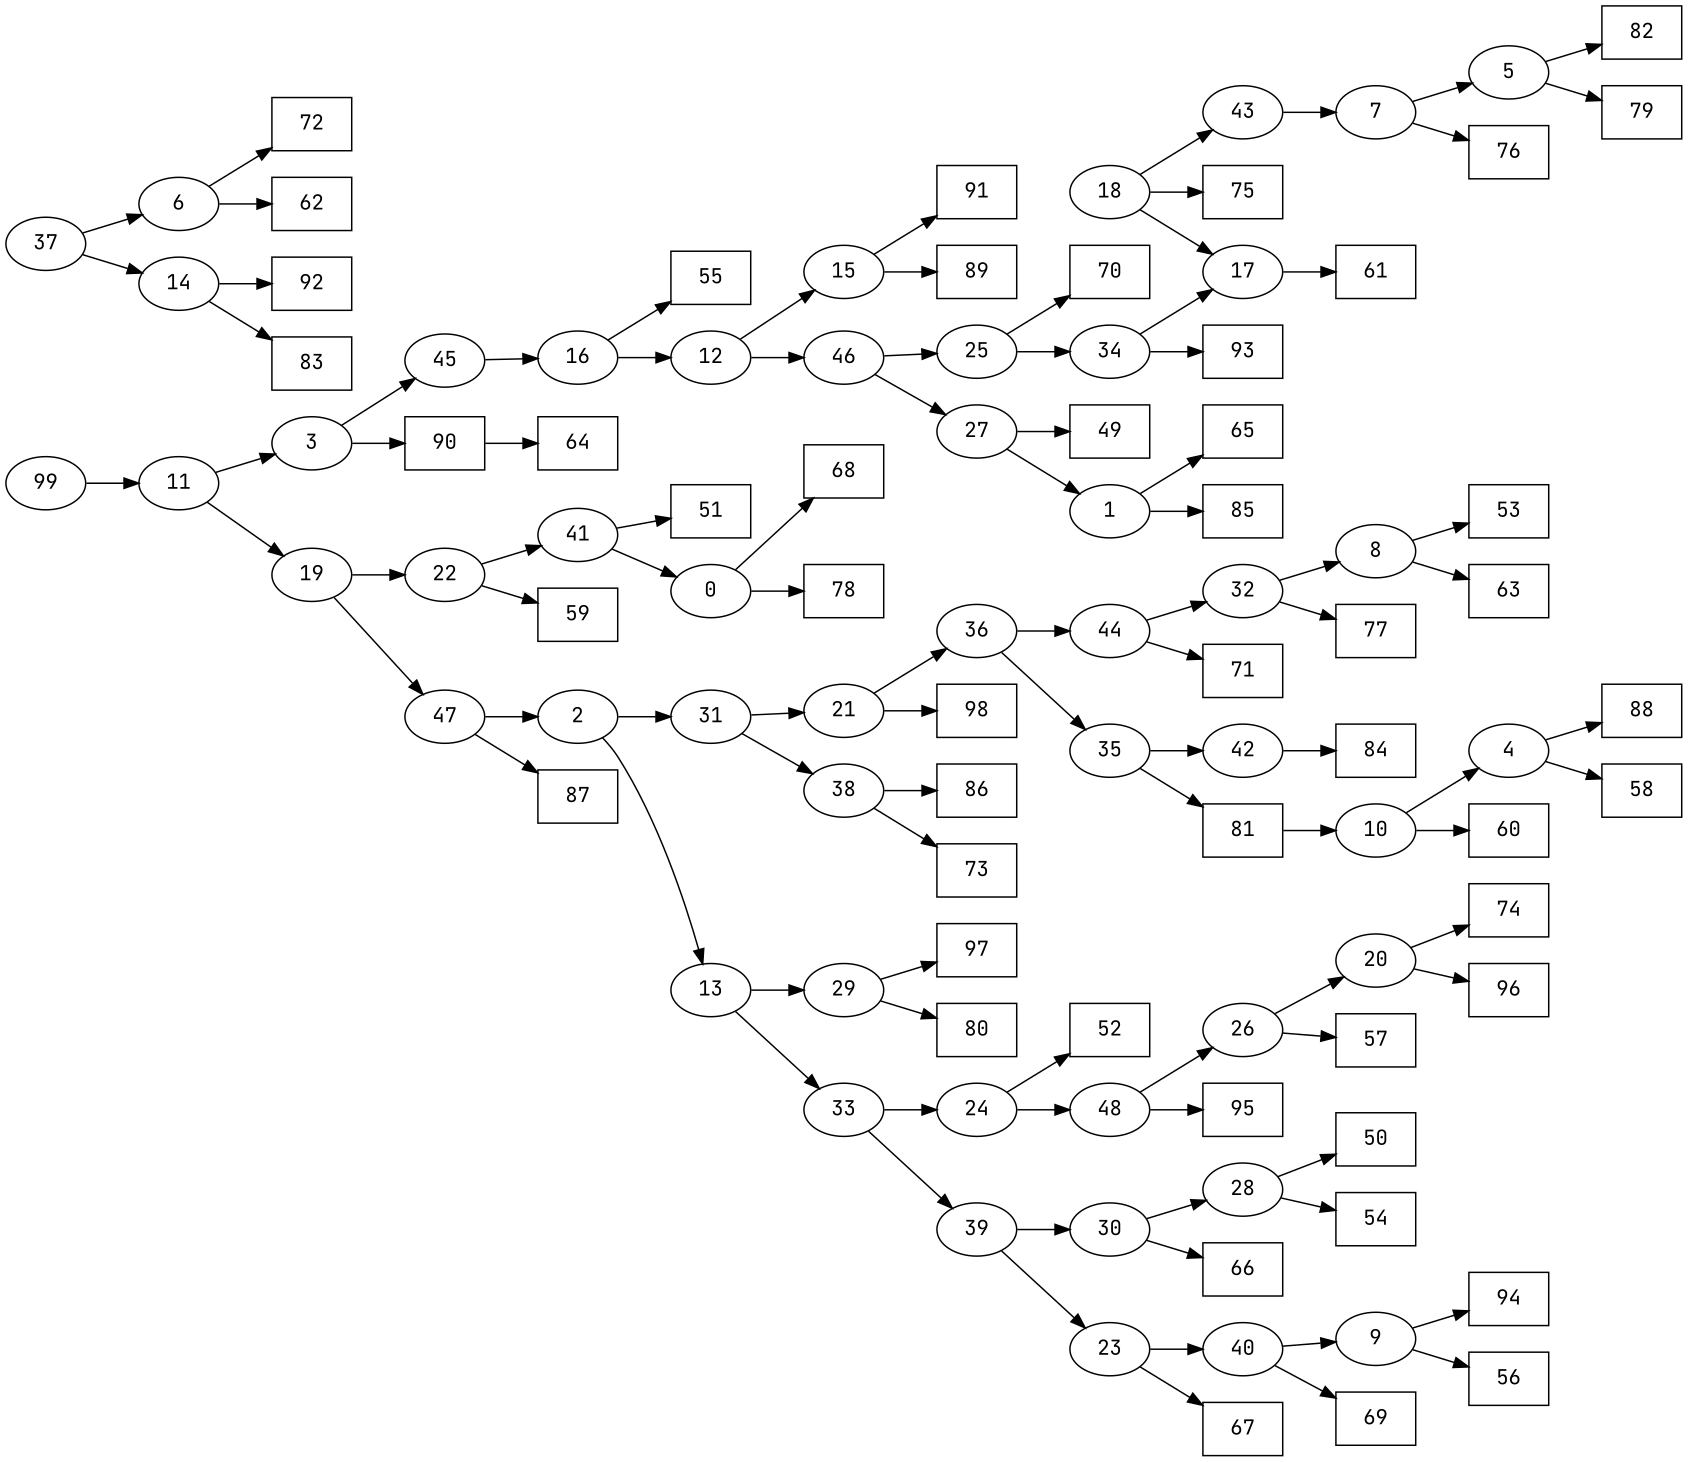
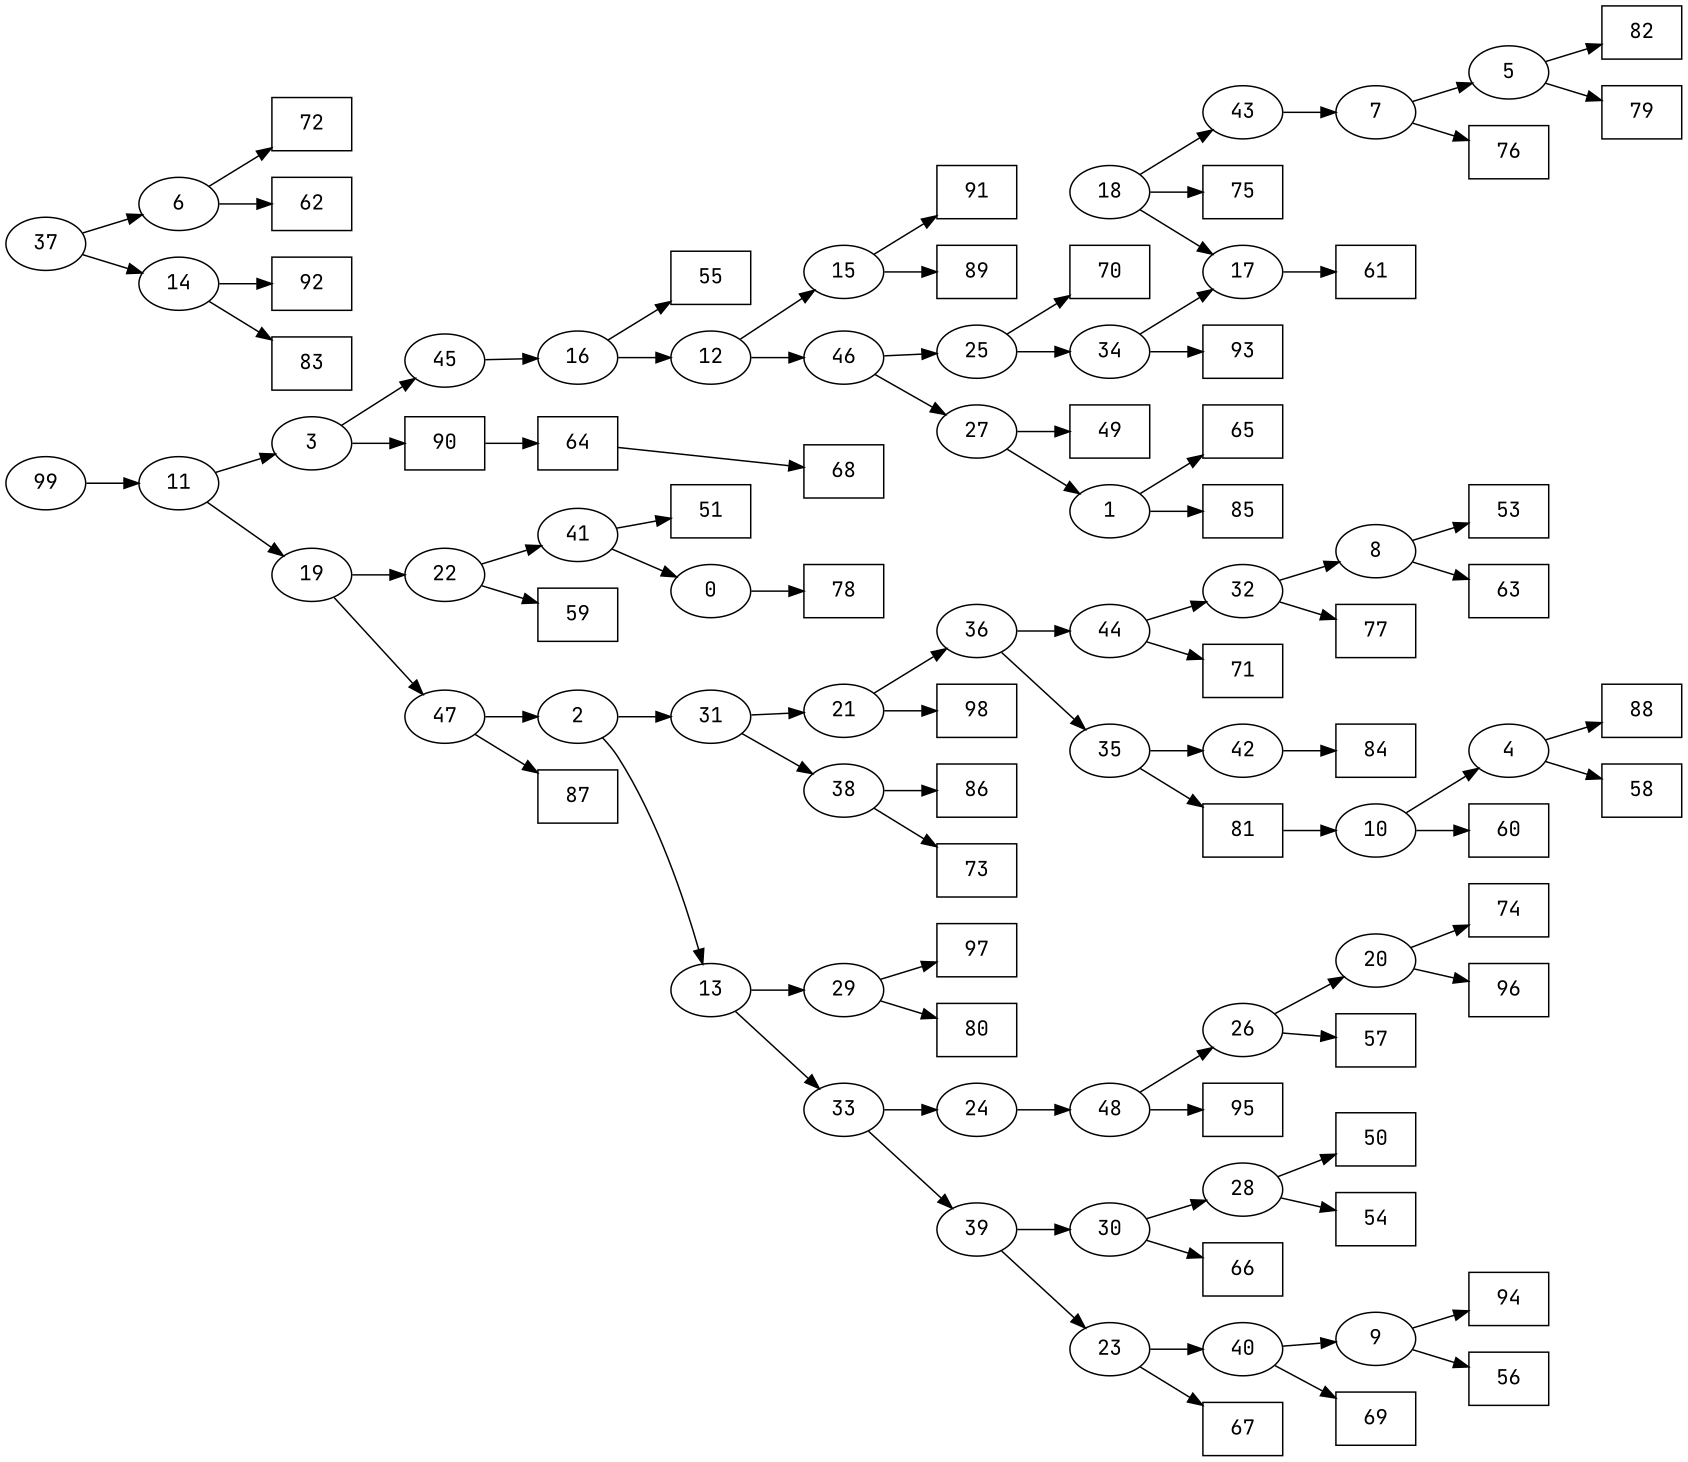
(769, 539) -> (703, 457)
(1110, 1030) -> none
